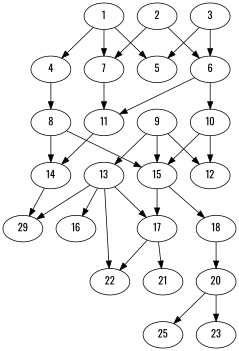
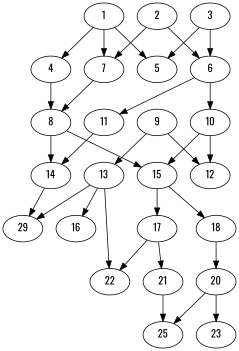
(104, 92) -> (80, 93)
(157, 145) -> none
(128, 199) -> none
none -> (163, 305)
